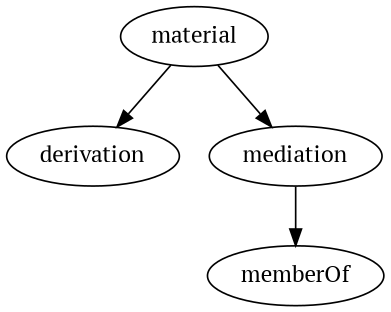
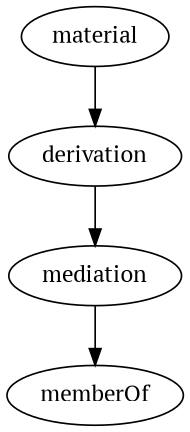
(239, 90) -> (95, 208)
